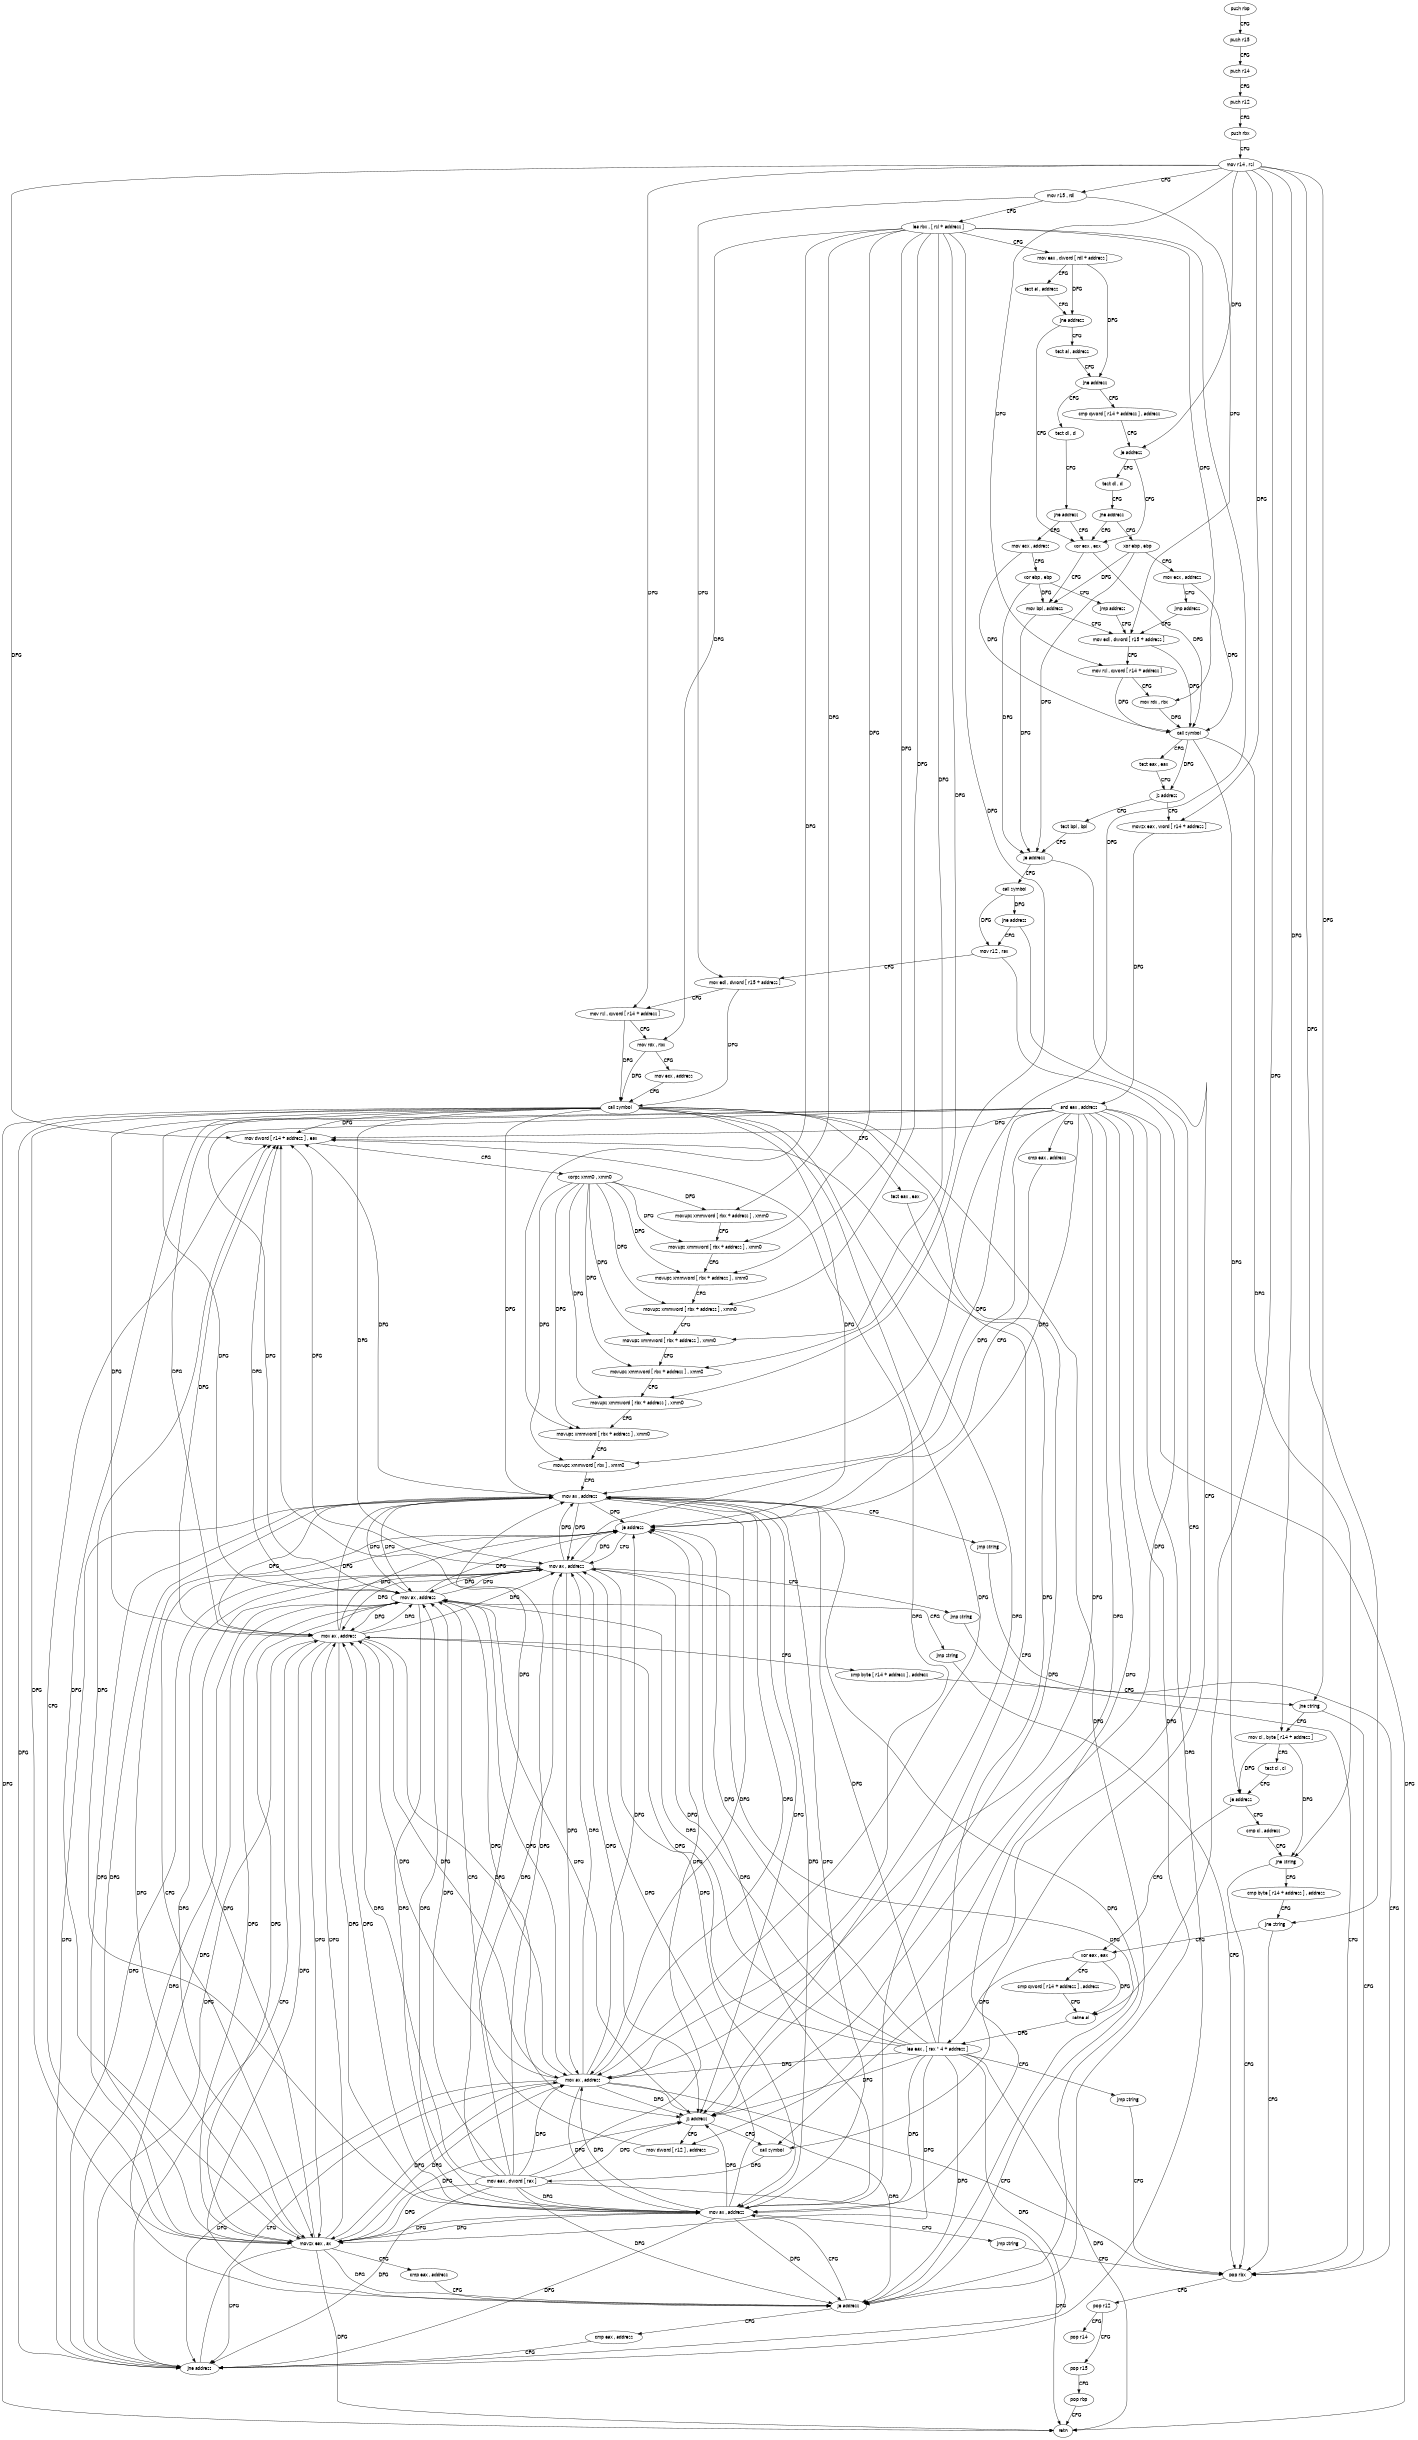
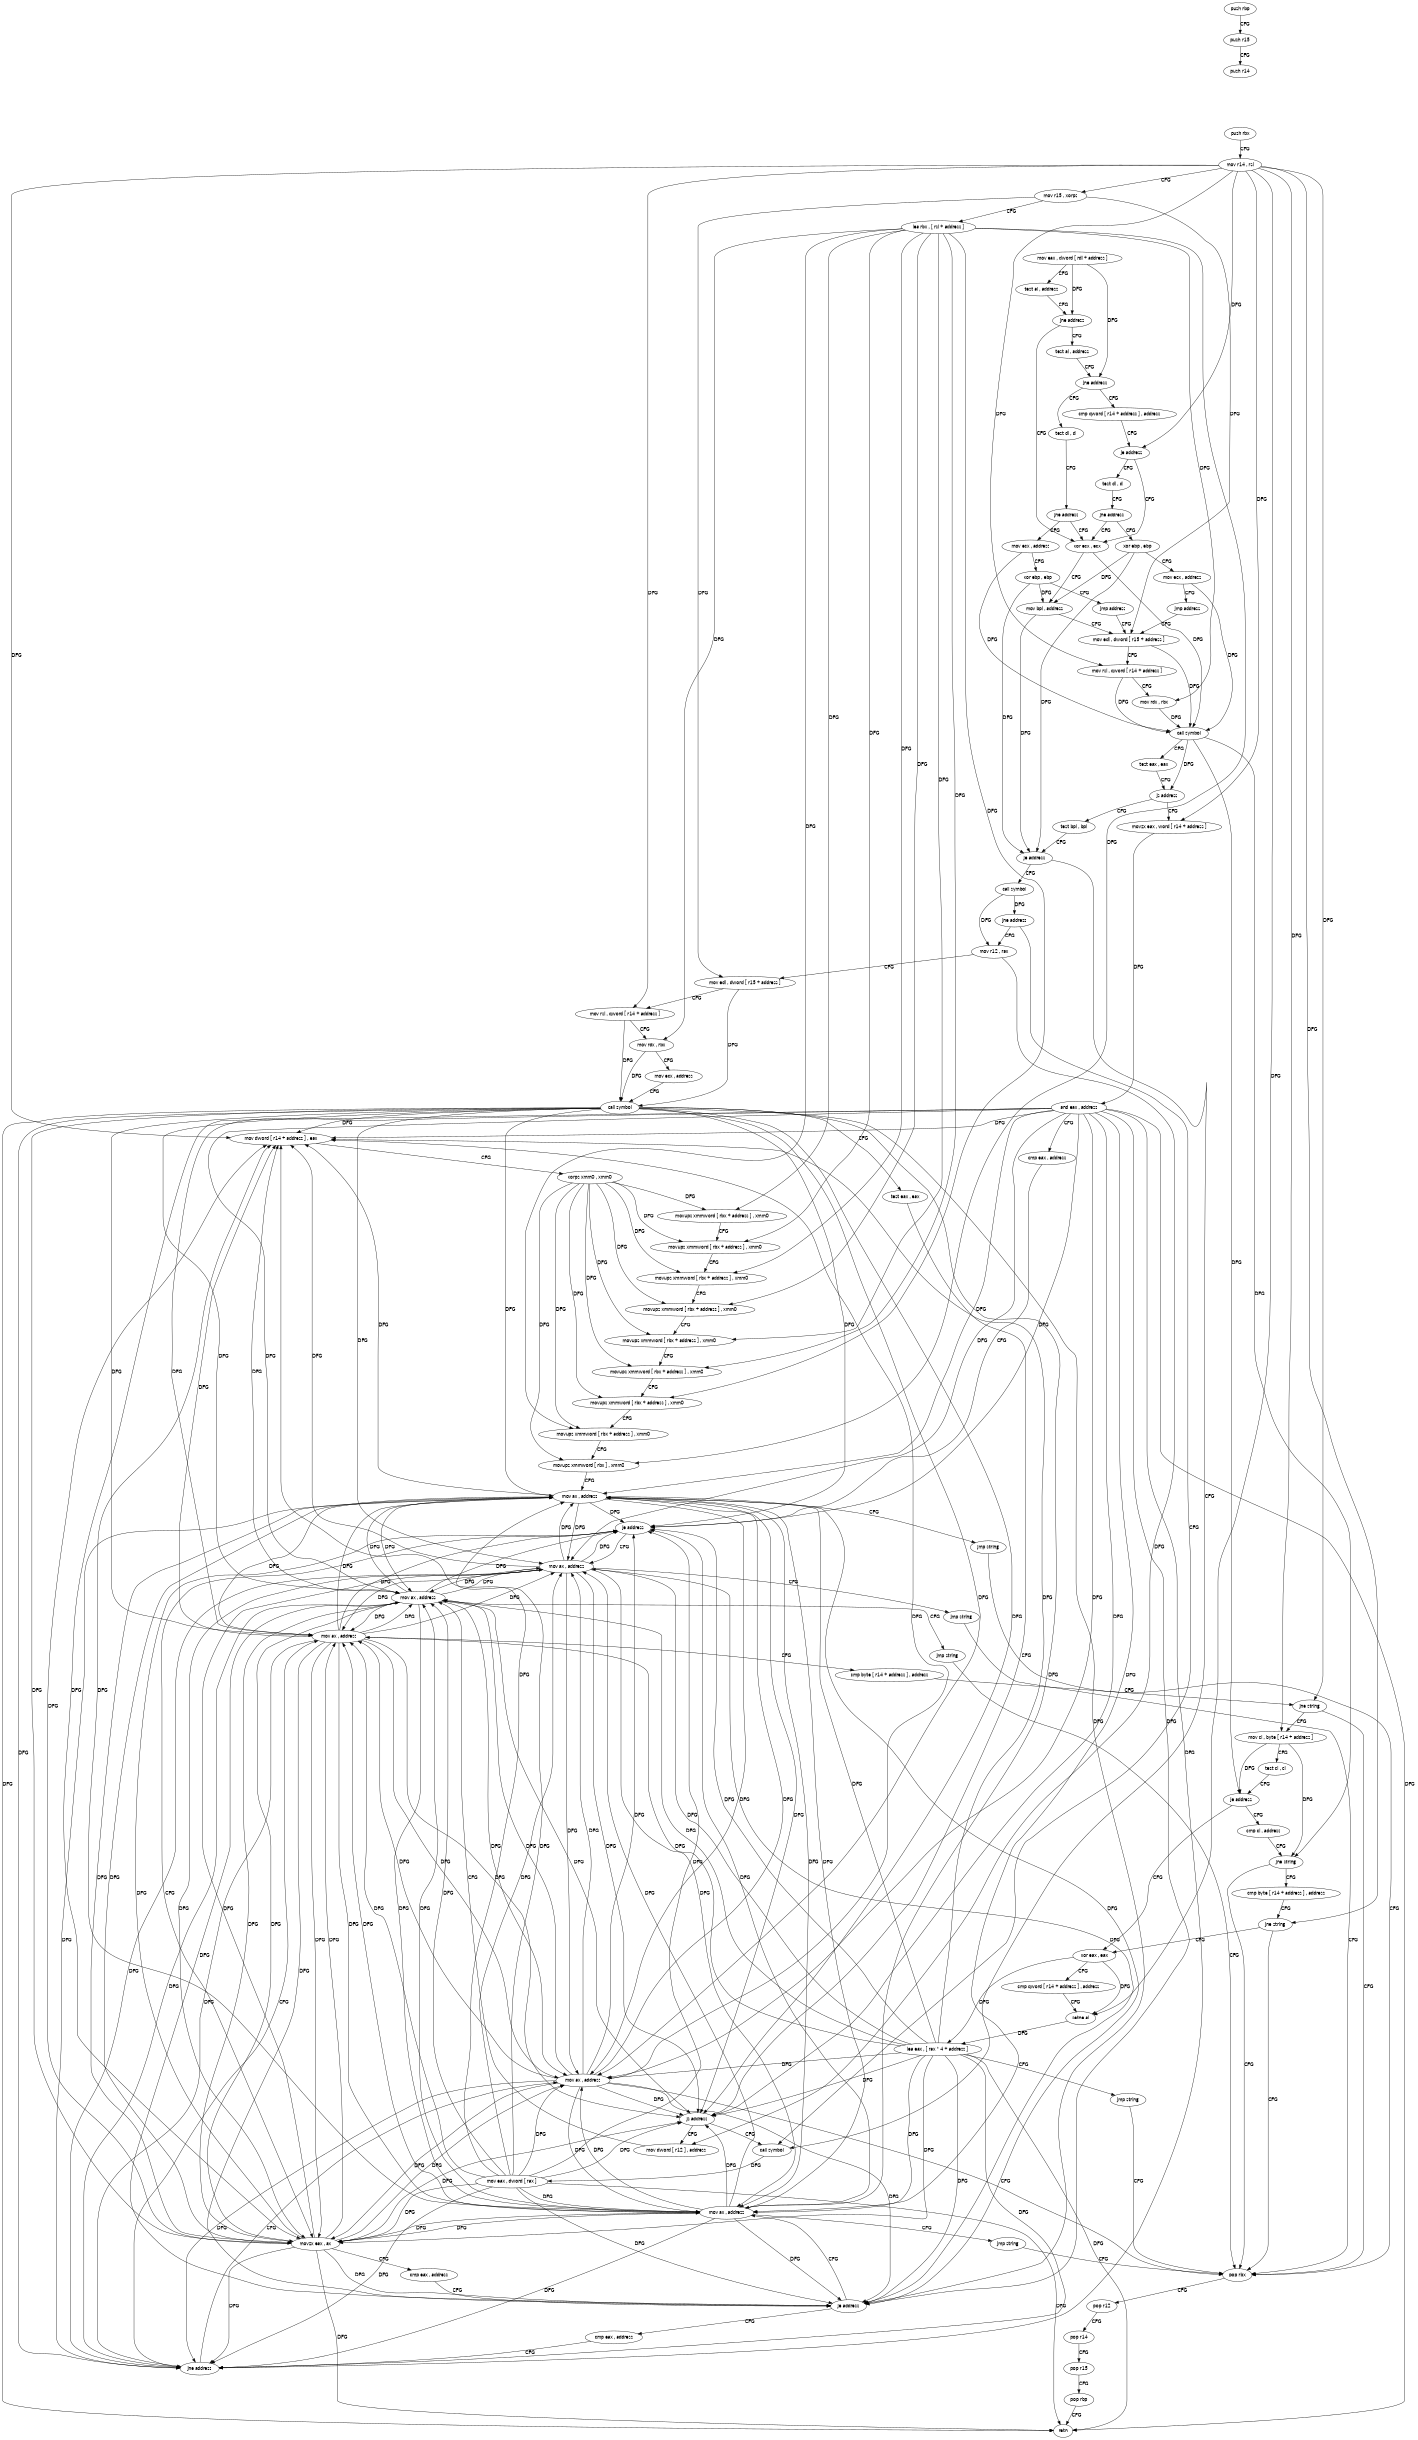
(1240, 102) -> none
(1061, 196) -> (1061, 196)
(1003, 242) -> none
(53, 1706) -> (53, 1706)
(1099, 2338) -> (1079, 2351)
